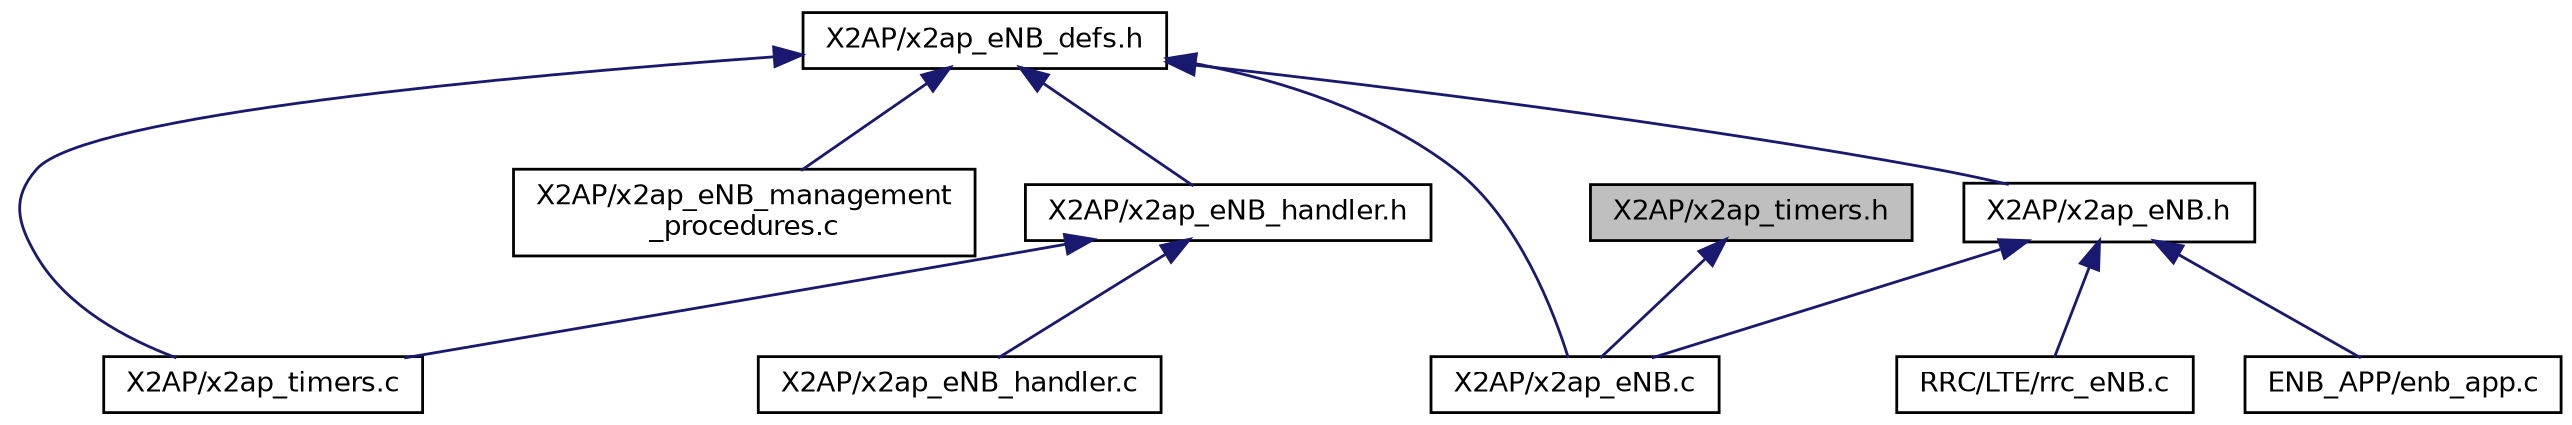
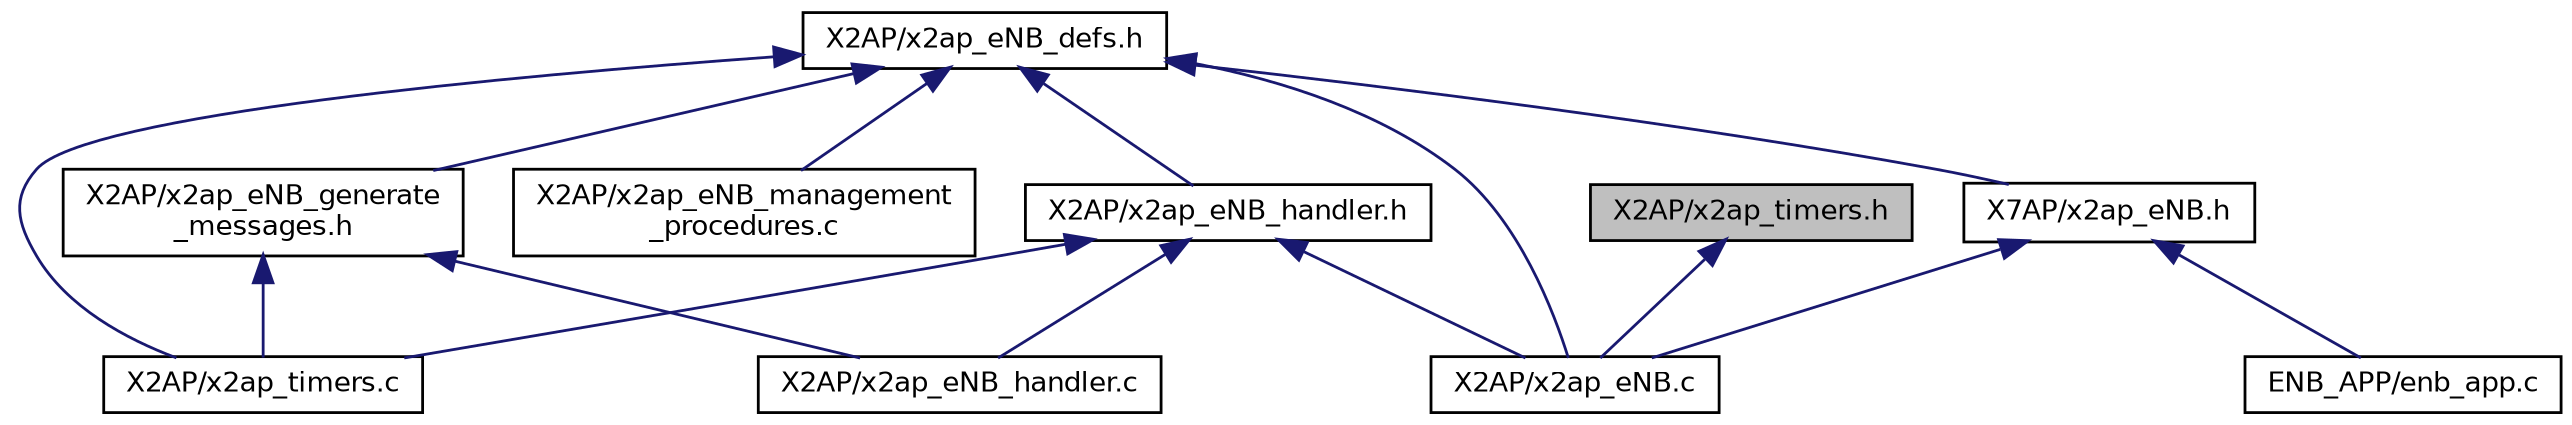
none -> (263, 213)
(2109, 213) -> (2109, 213)
none -> (1415, 305)
(2045, 385) -> none
